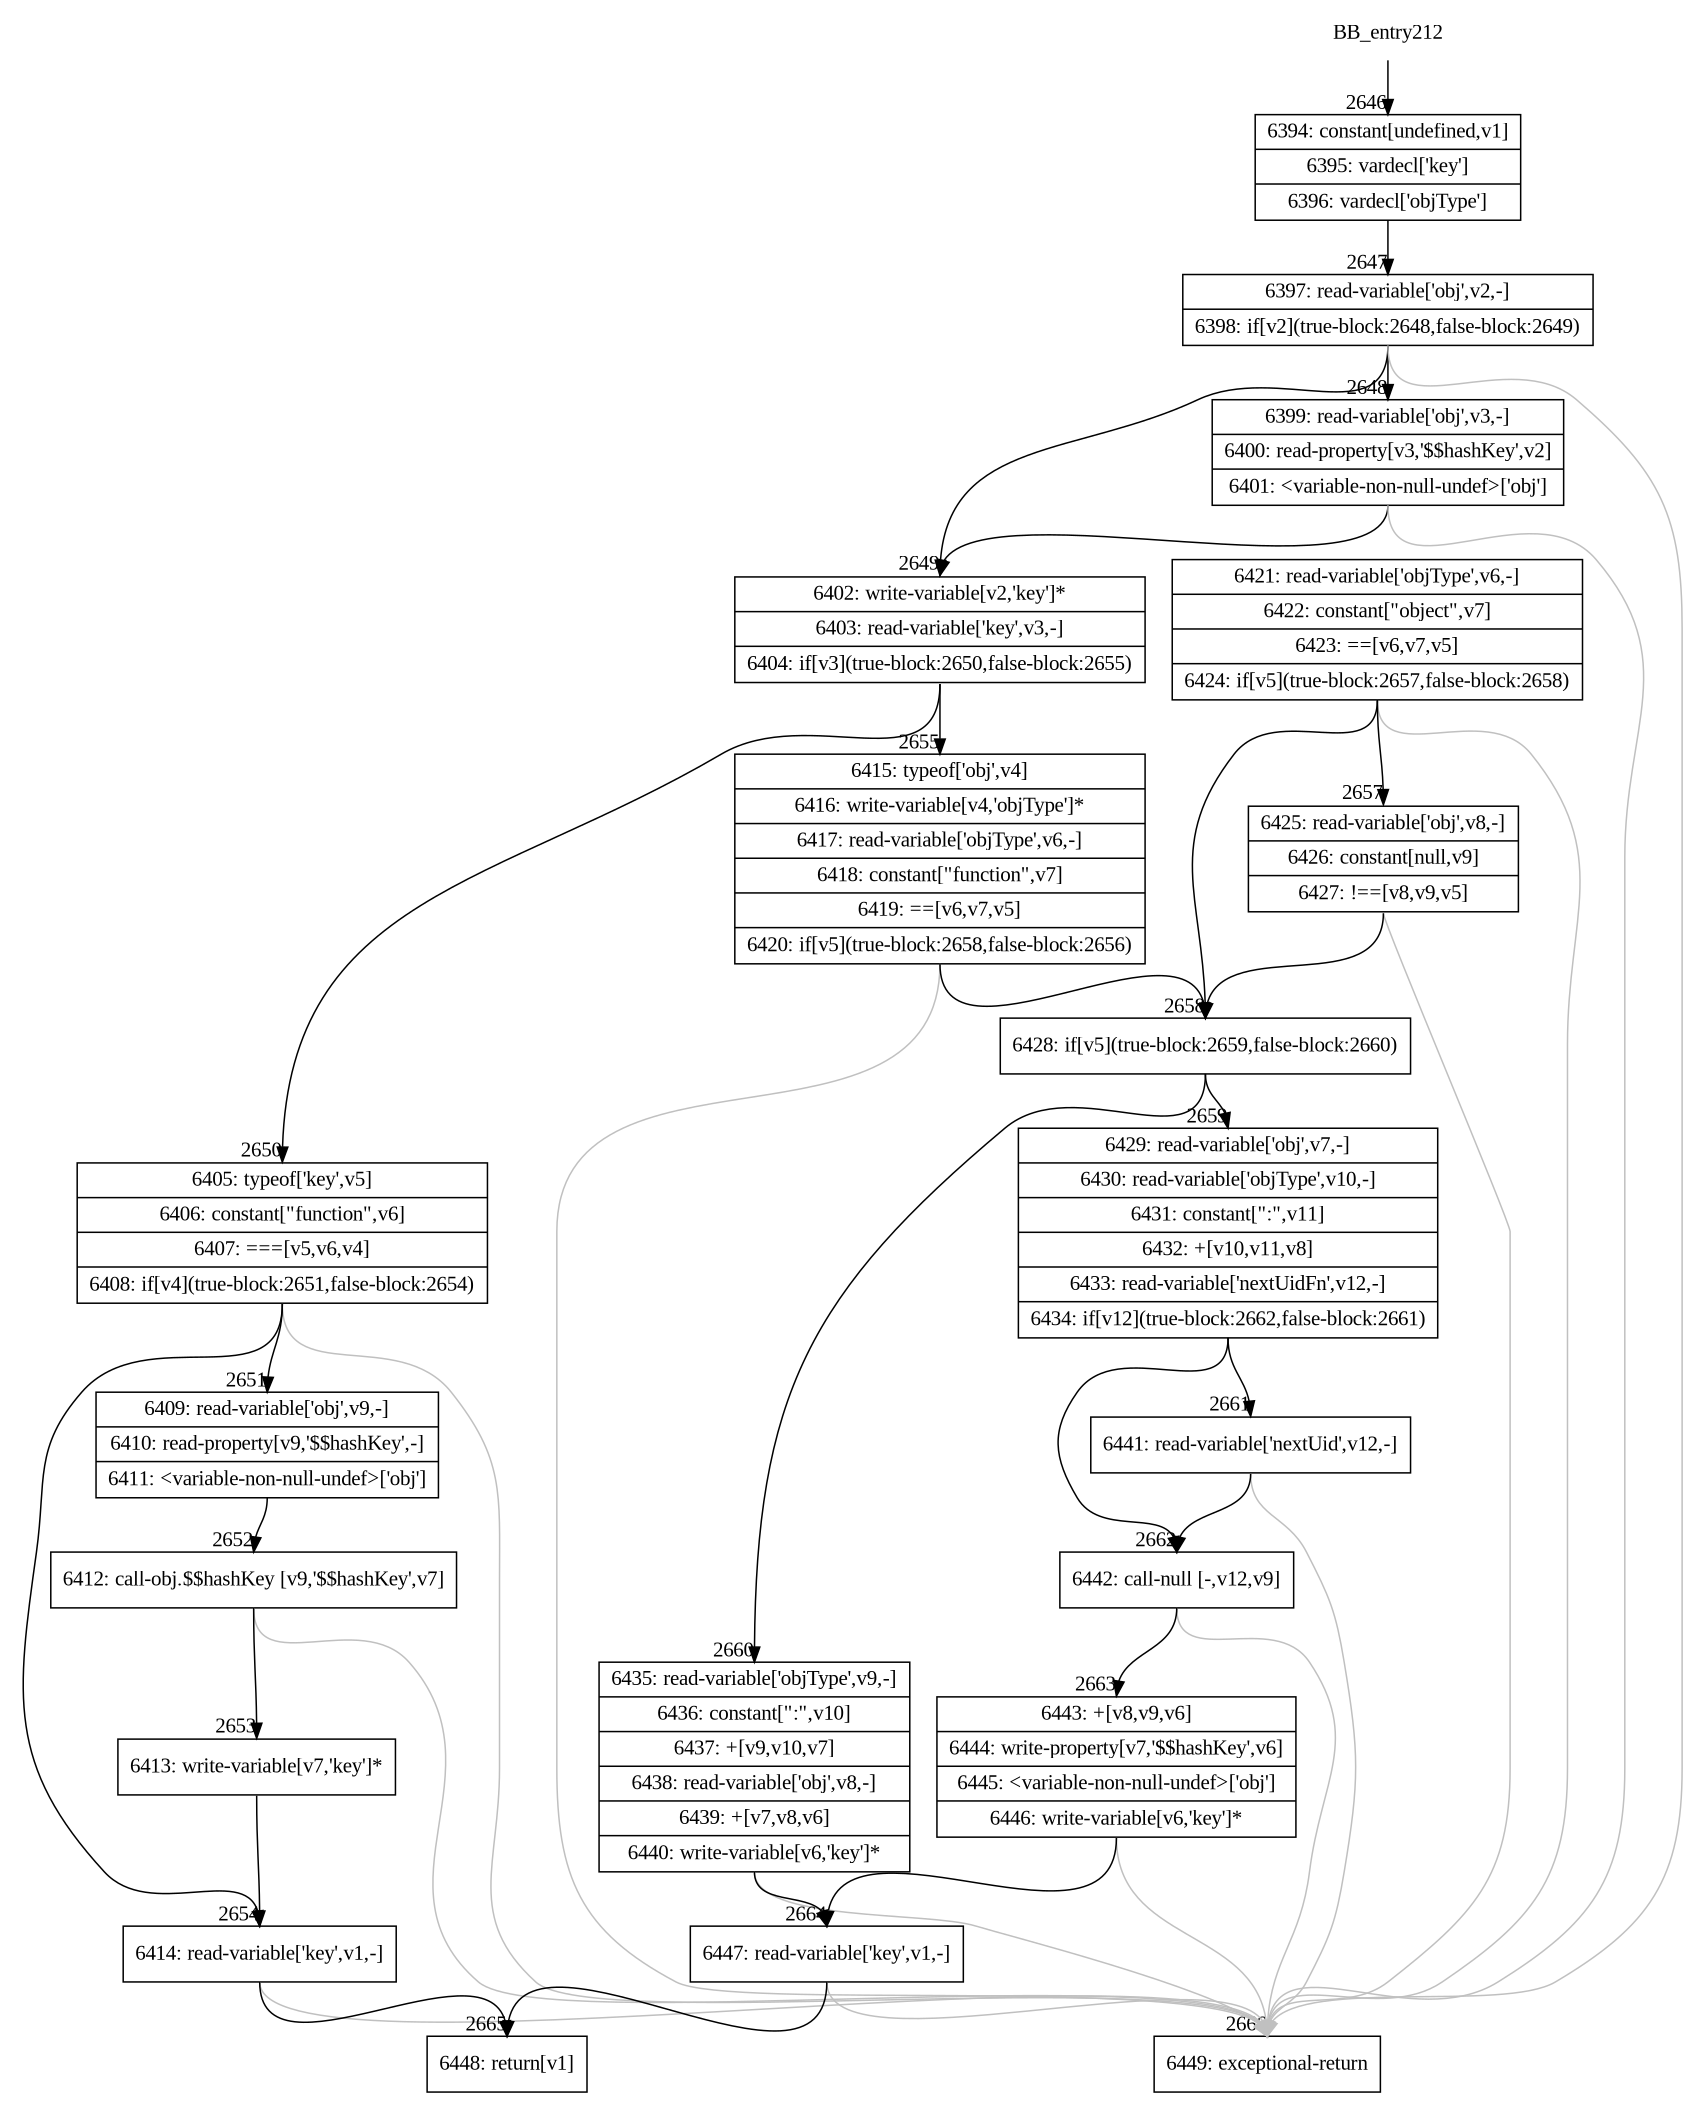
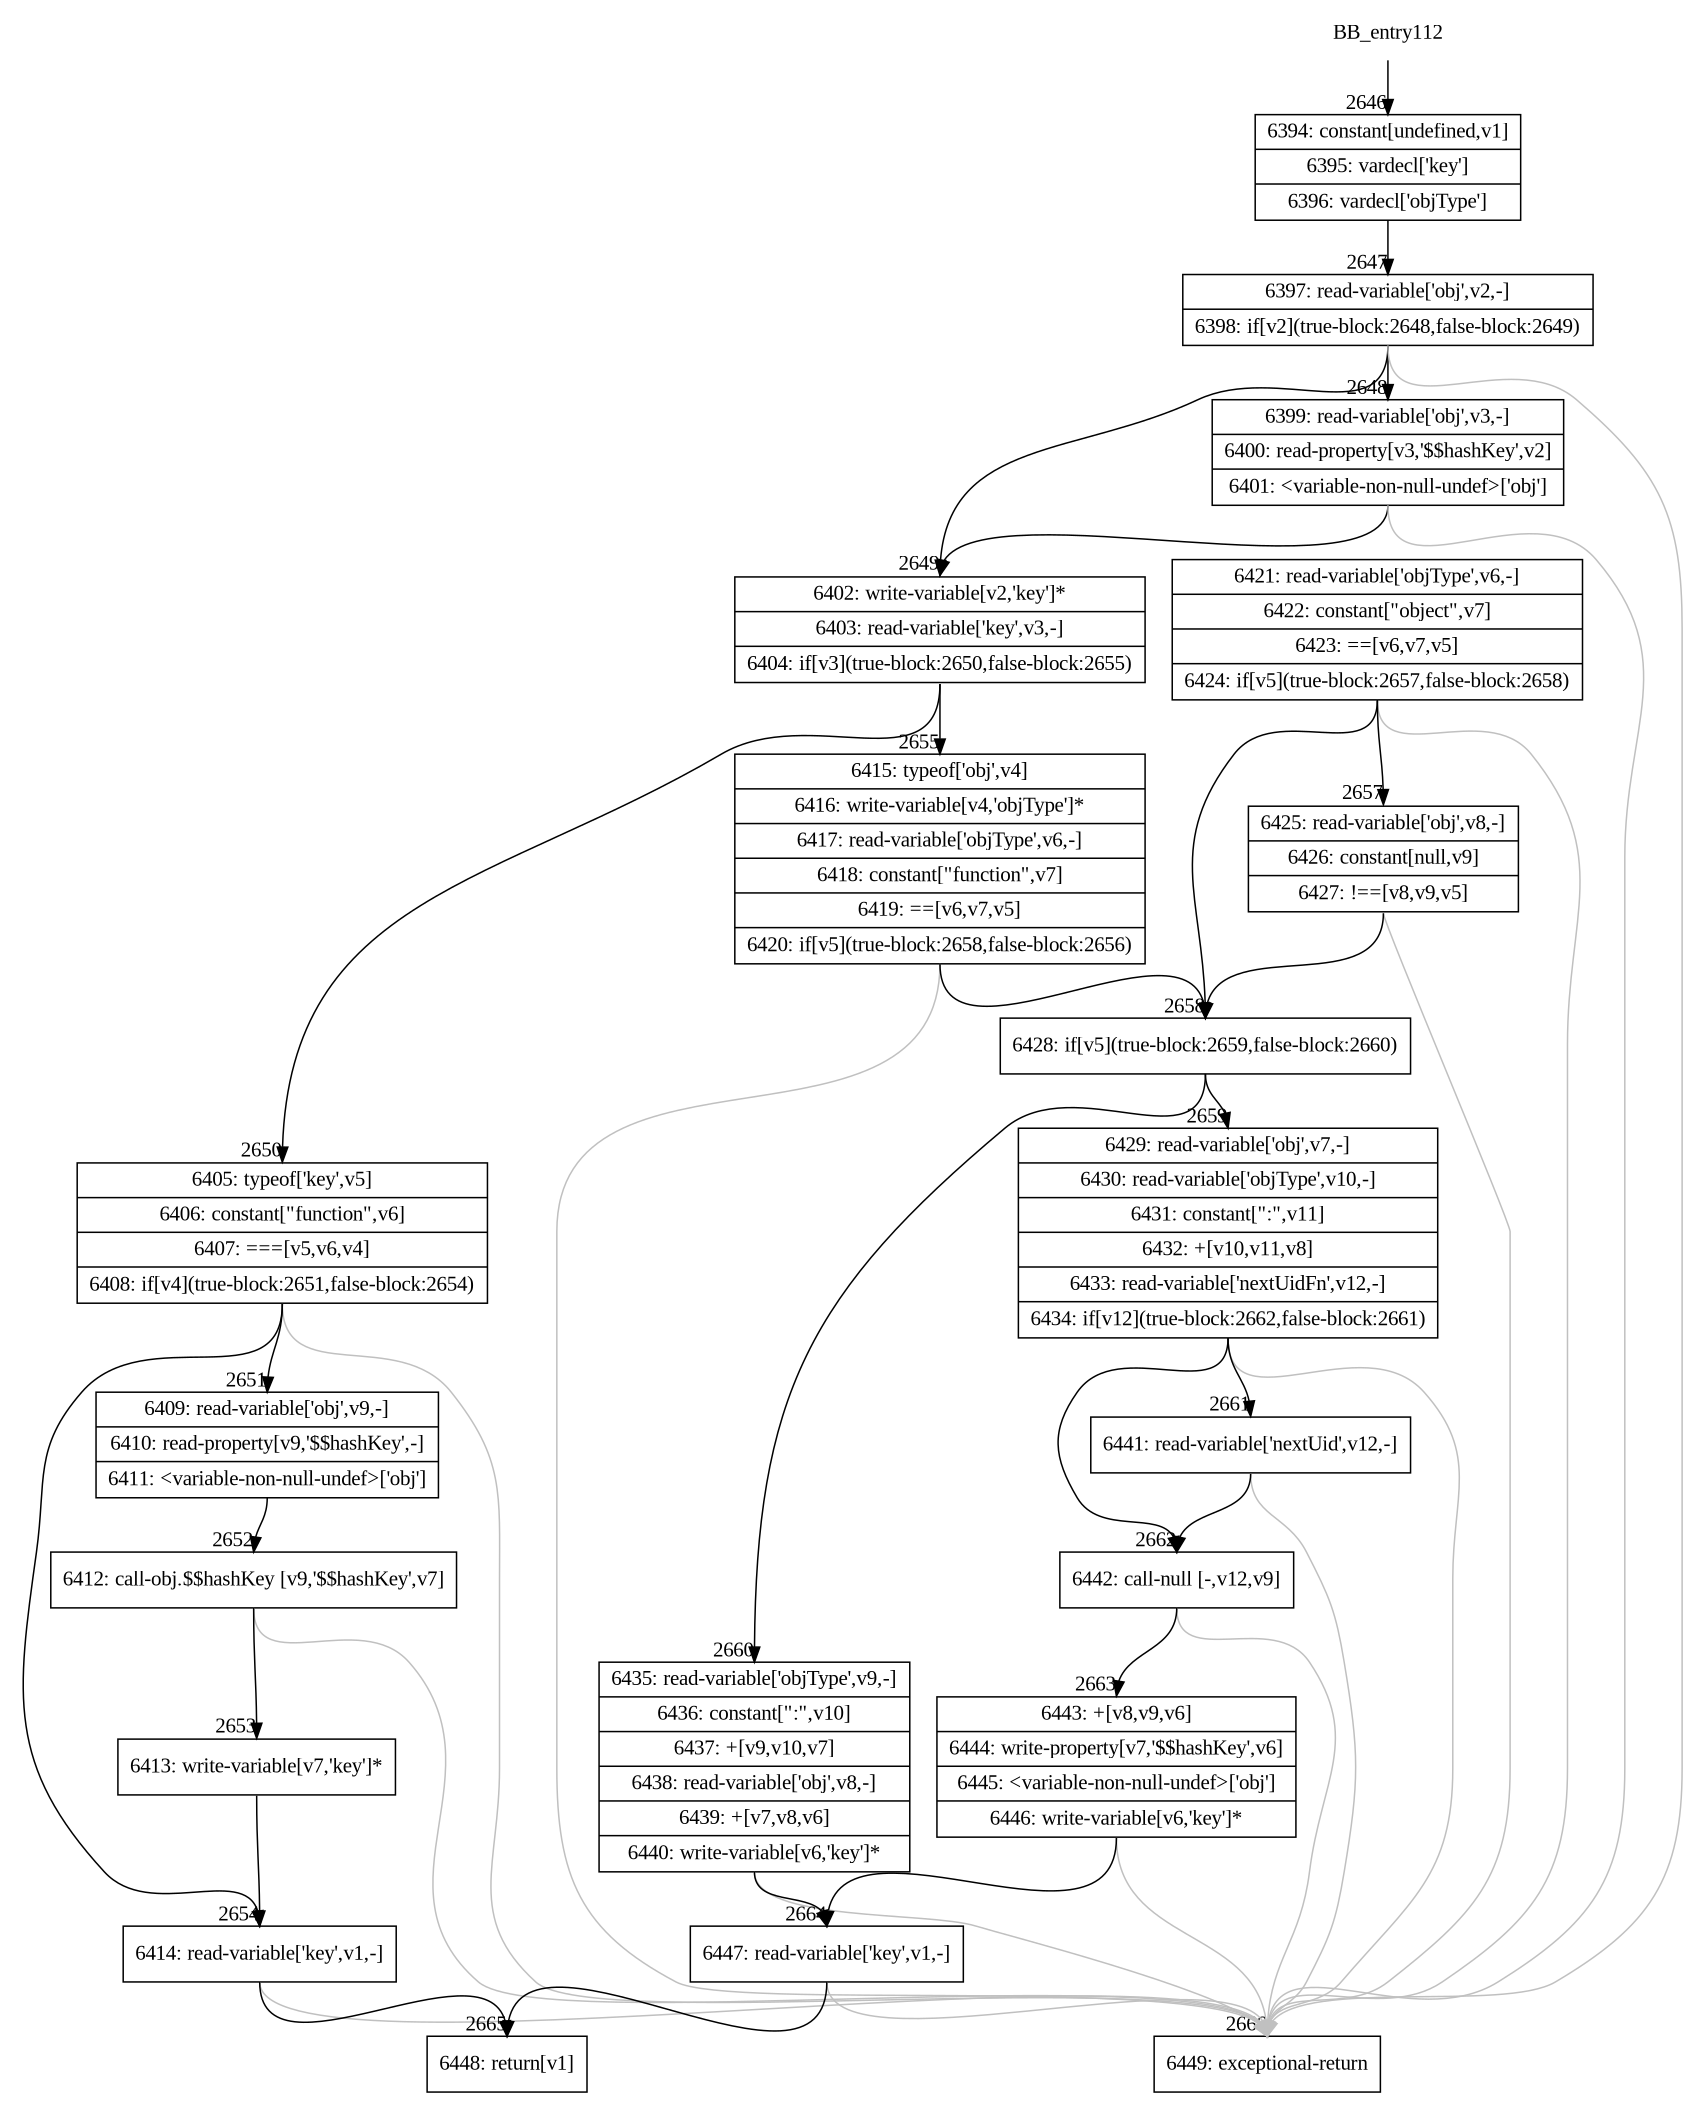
(1388, 33) -> (1388, 33)
none -> (1453, 1628)
